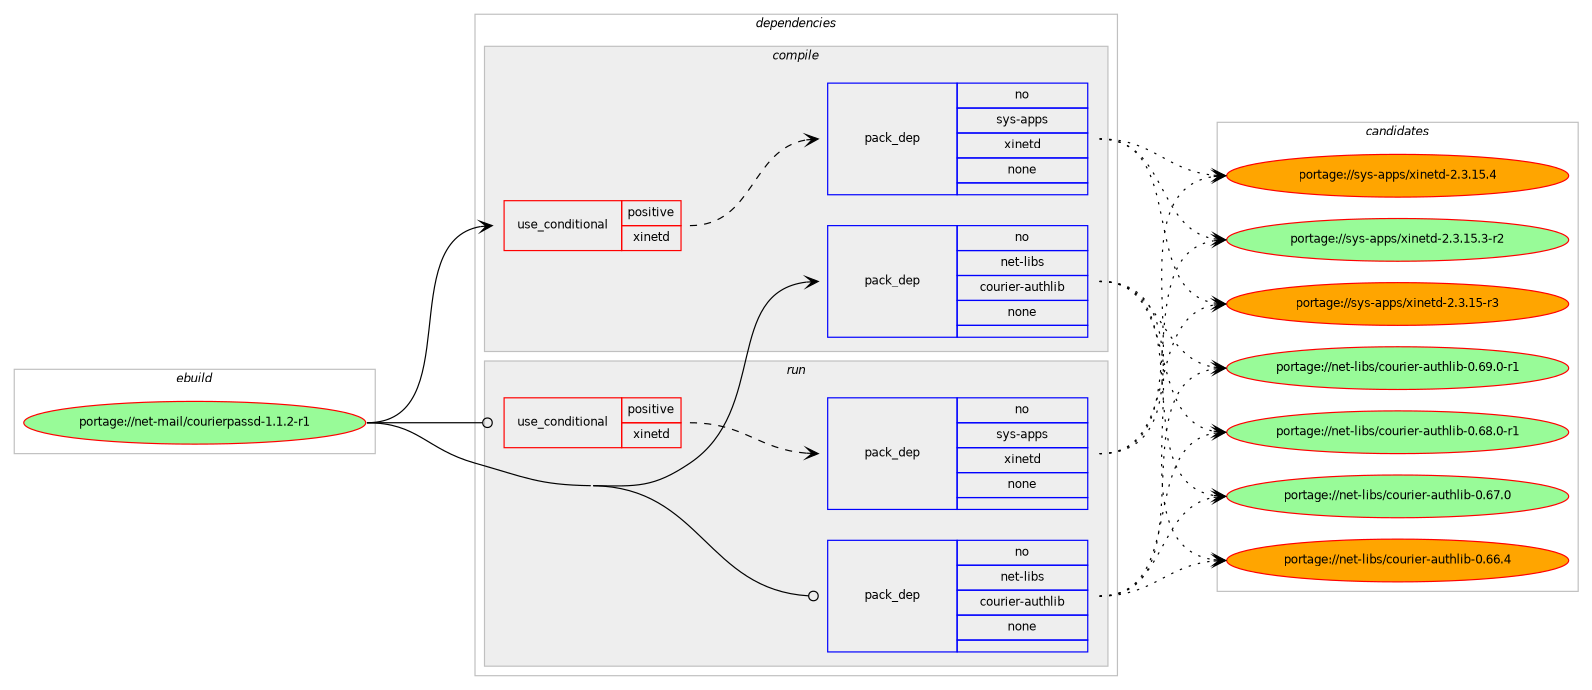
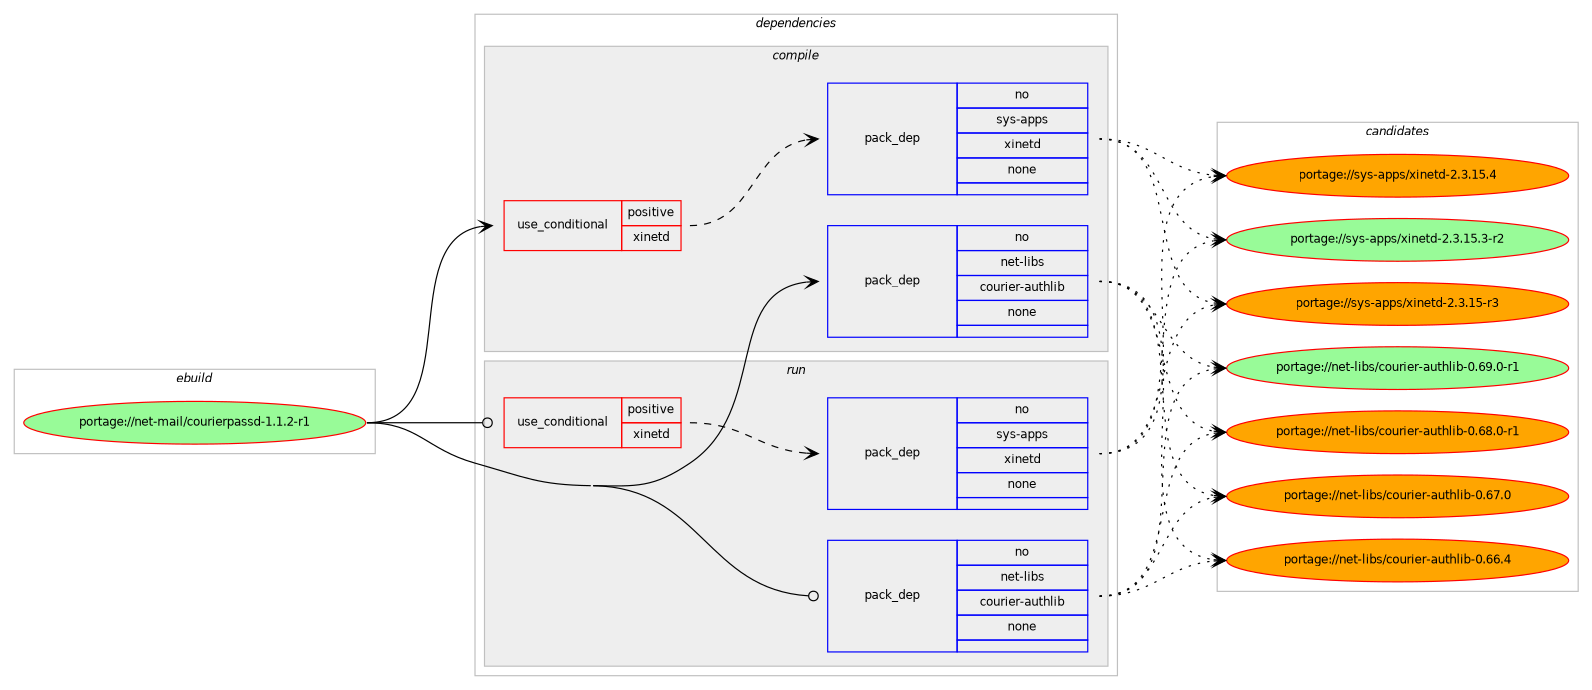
(1398, 432) -> (1398, 432)
(1398, 496) -> (1398, 496)
